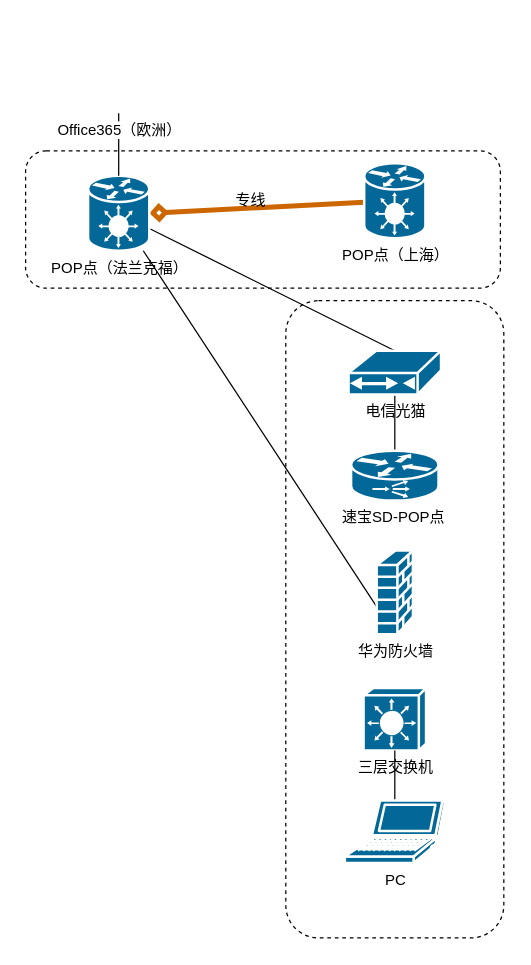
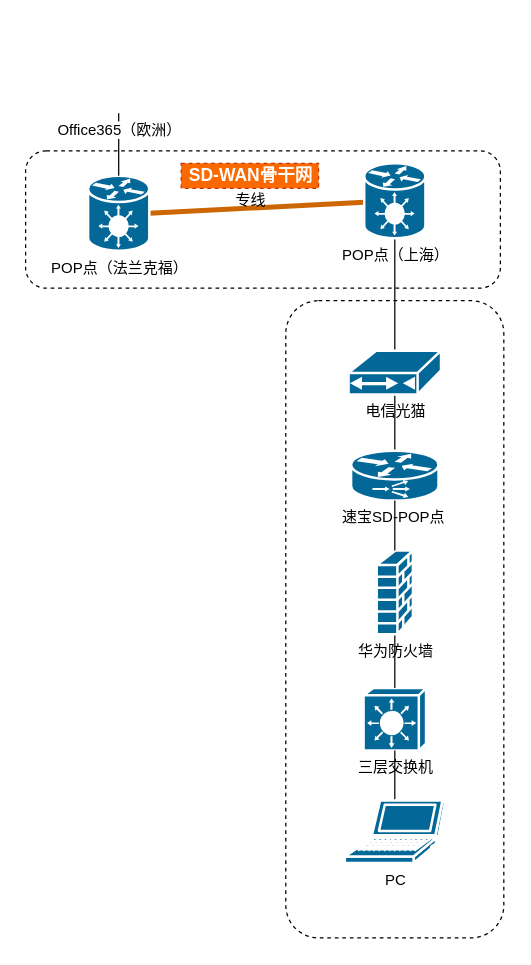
none -> (250, 176)
(173, 212) -> (158, 213)
(272, 289) -> (395, 294)
(260, 428) -> (395, 661)
none -> (395, 526)
